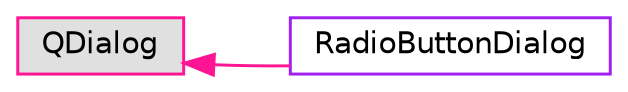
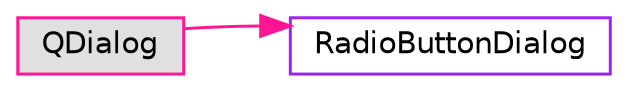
(252, 66) -> (222, 27)
